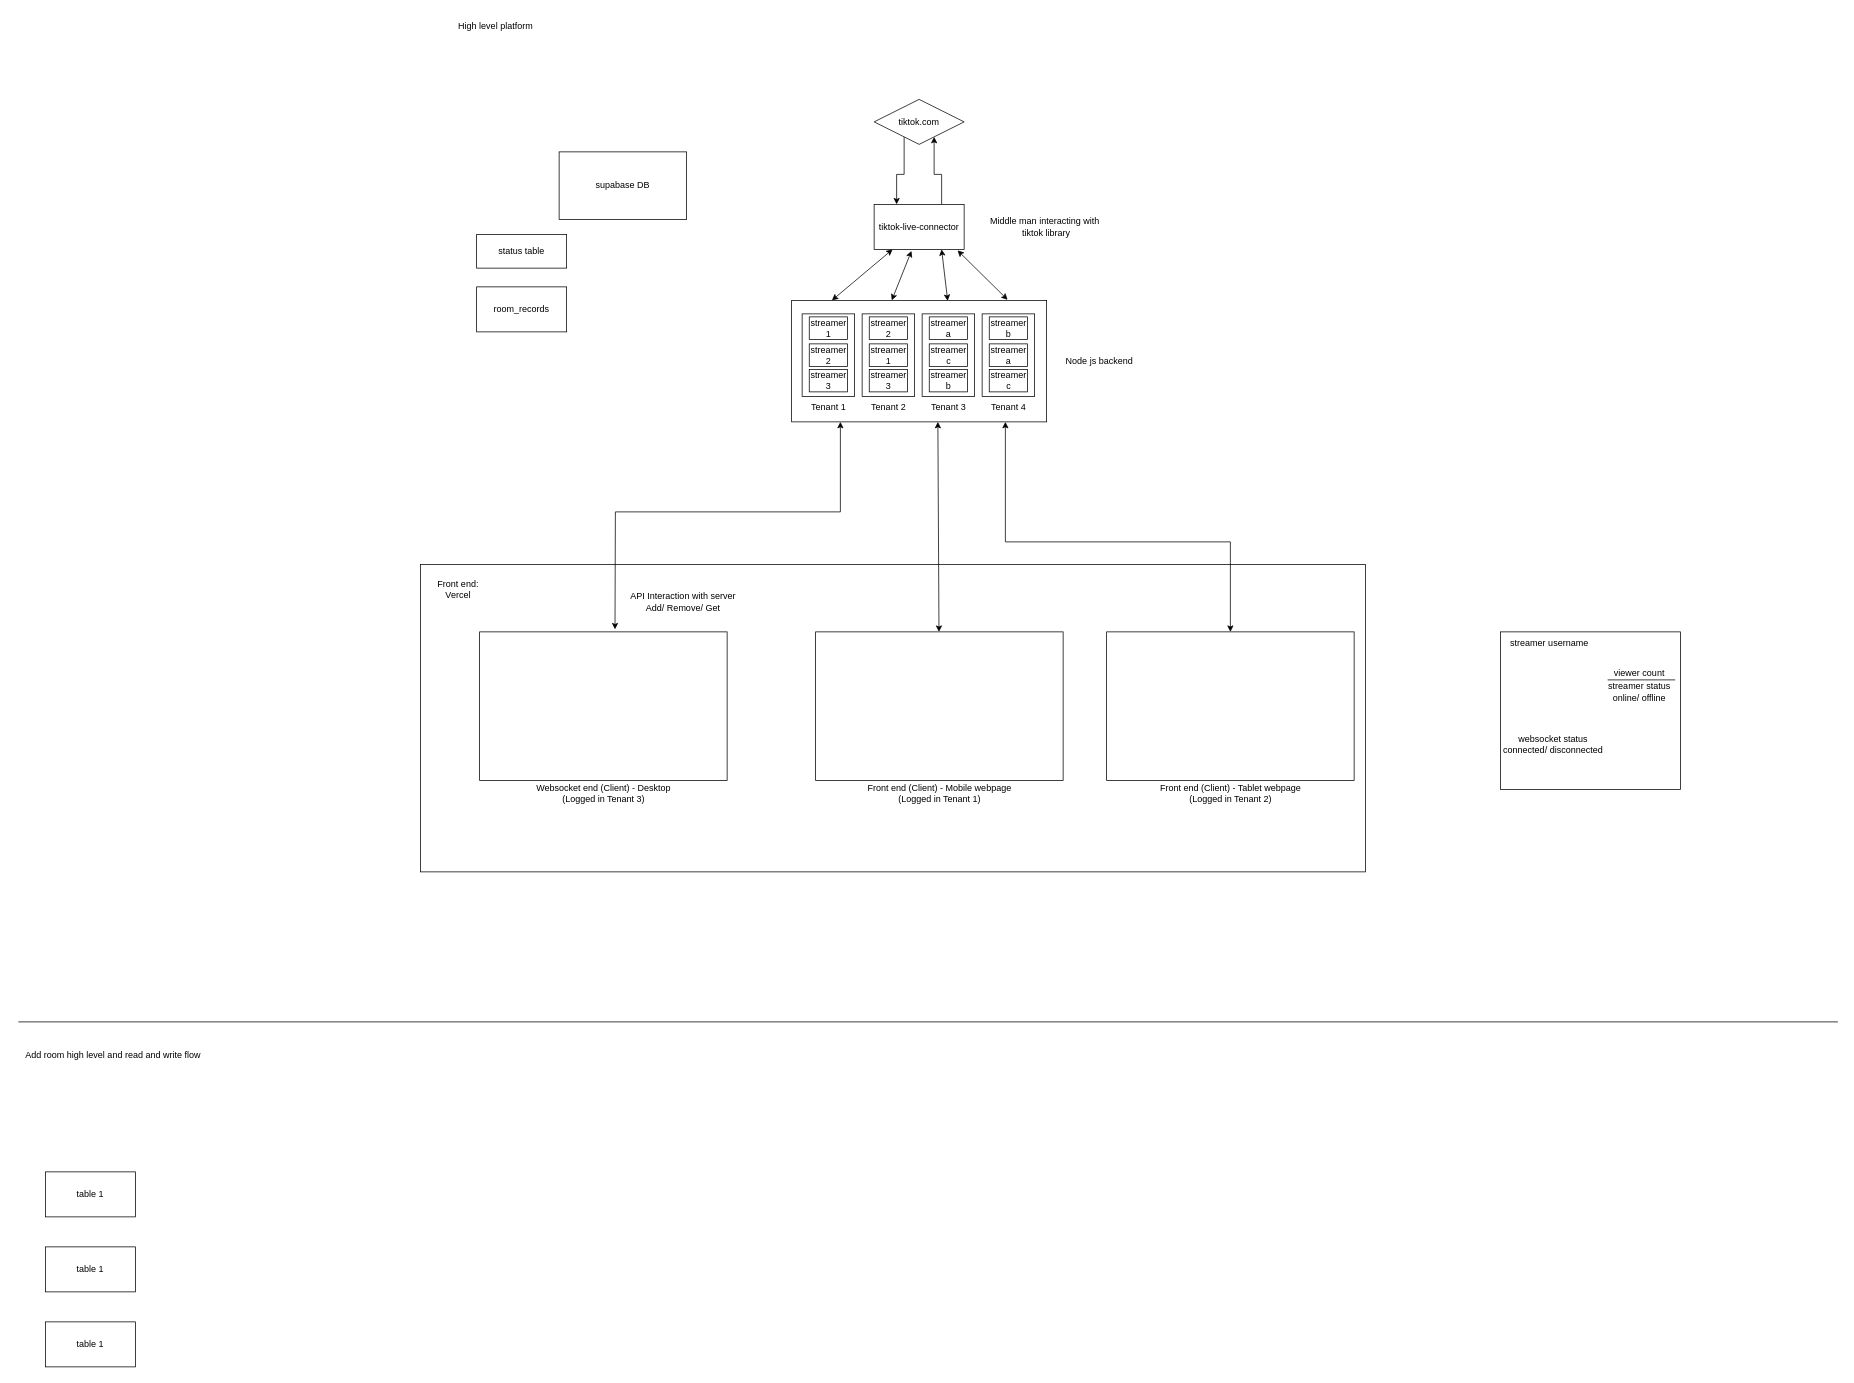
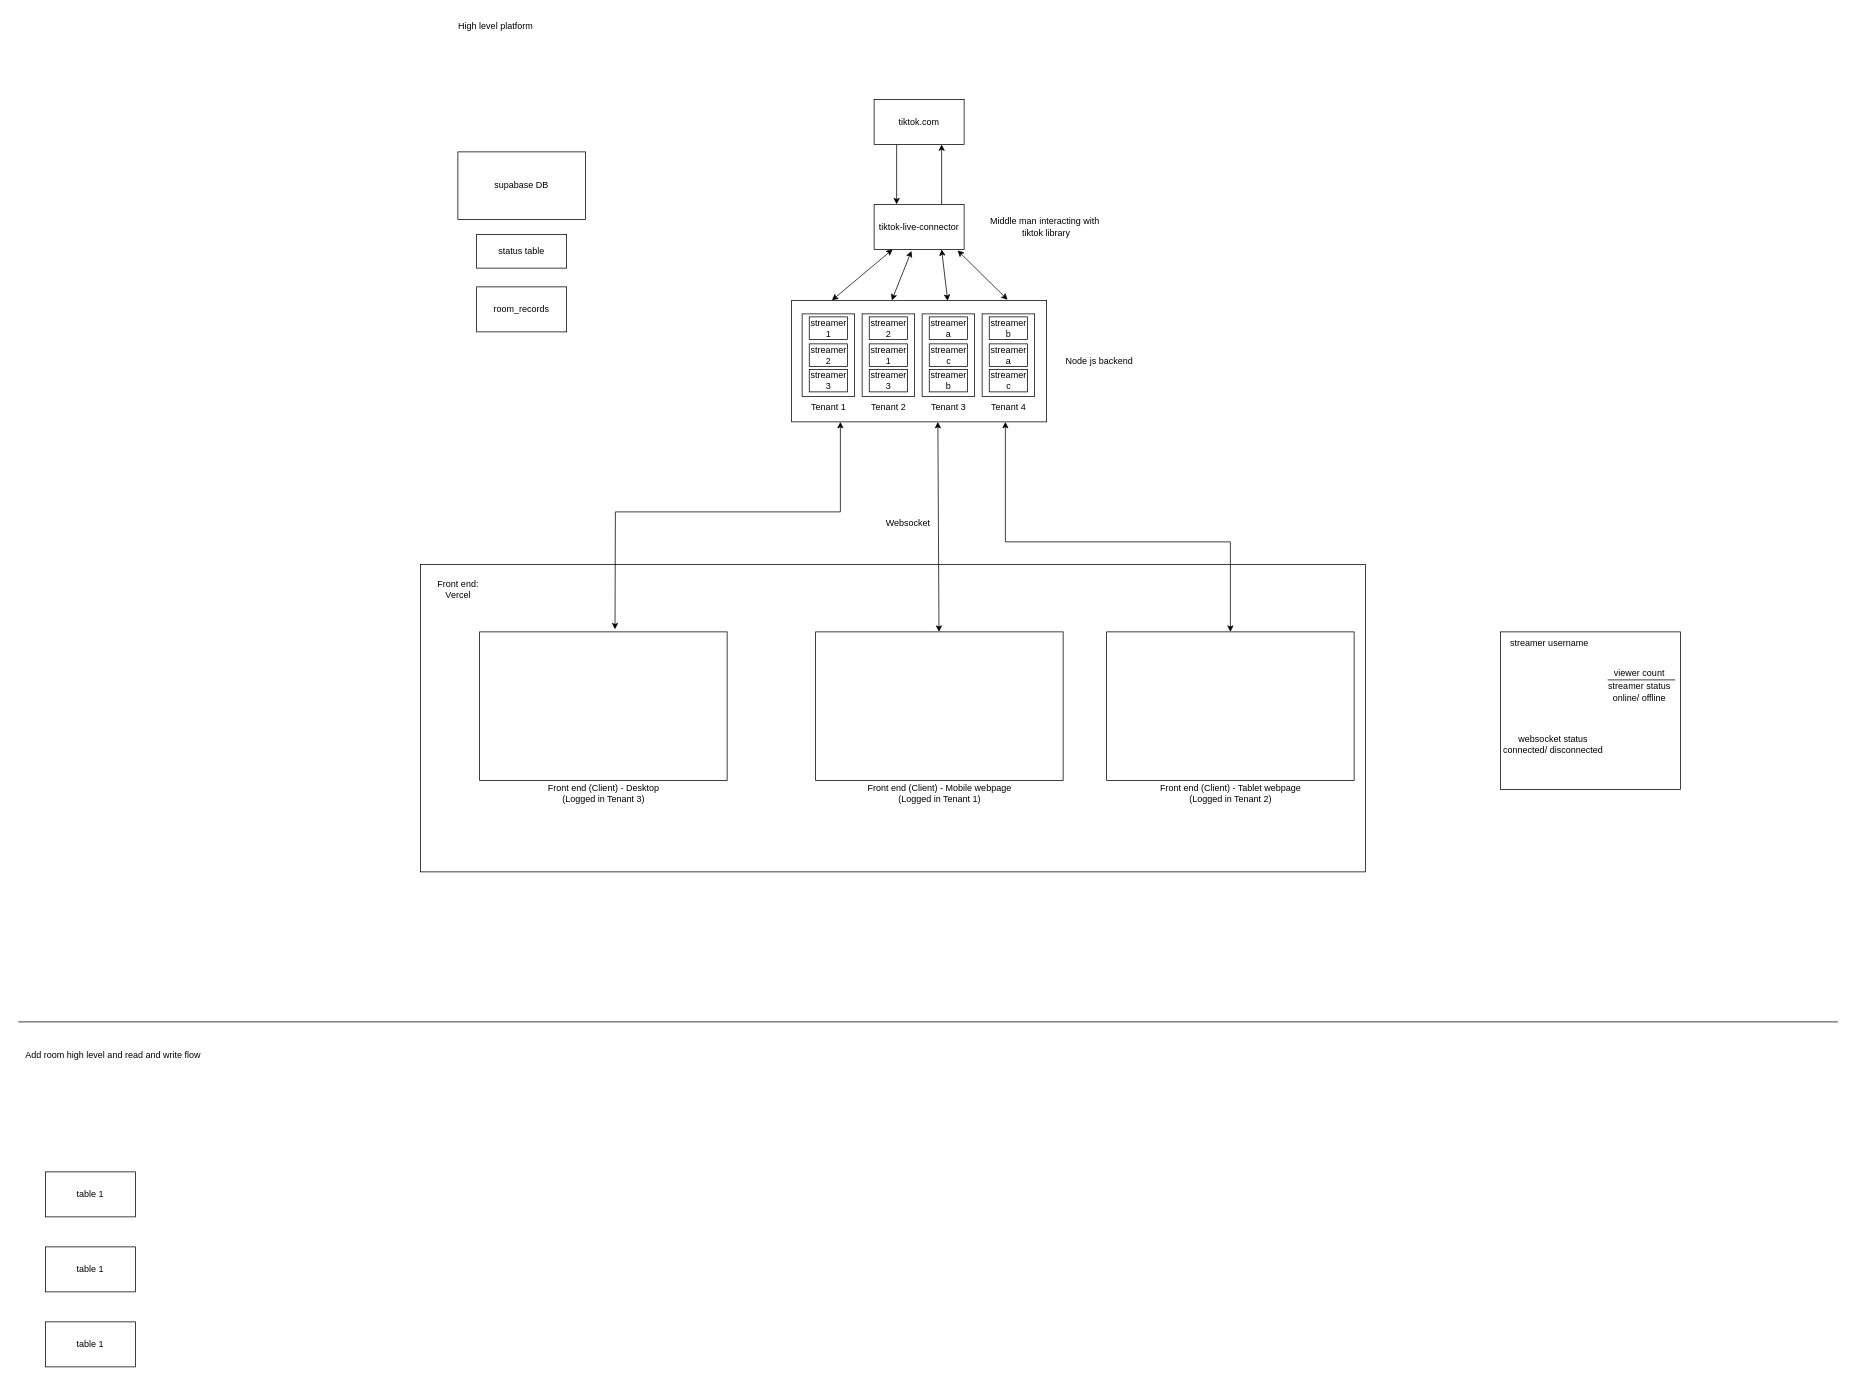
(919, 122) -> (919, 122)
(623, 186) -> (522, 186)
none -> (908, 523)
(683, 602) -> none
(604, 793) -> (604, 793)
